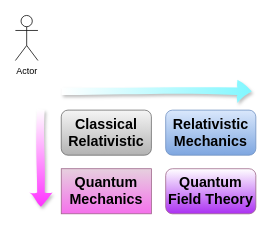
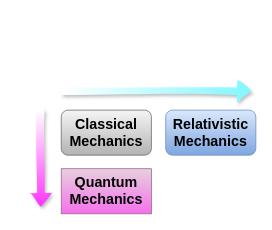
(27, 38) -> none
(106, 132) -> (106, 132)
(210, 191) -> none
